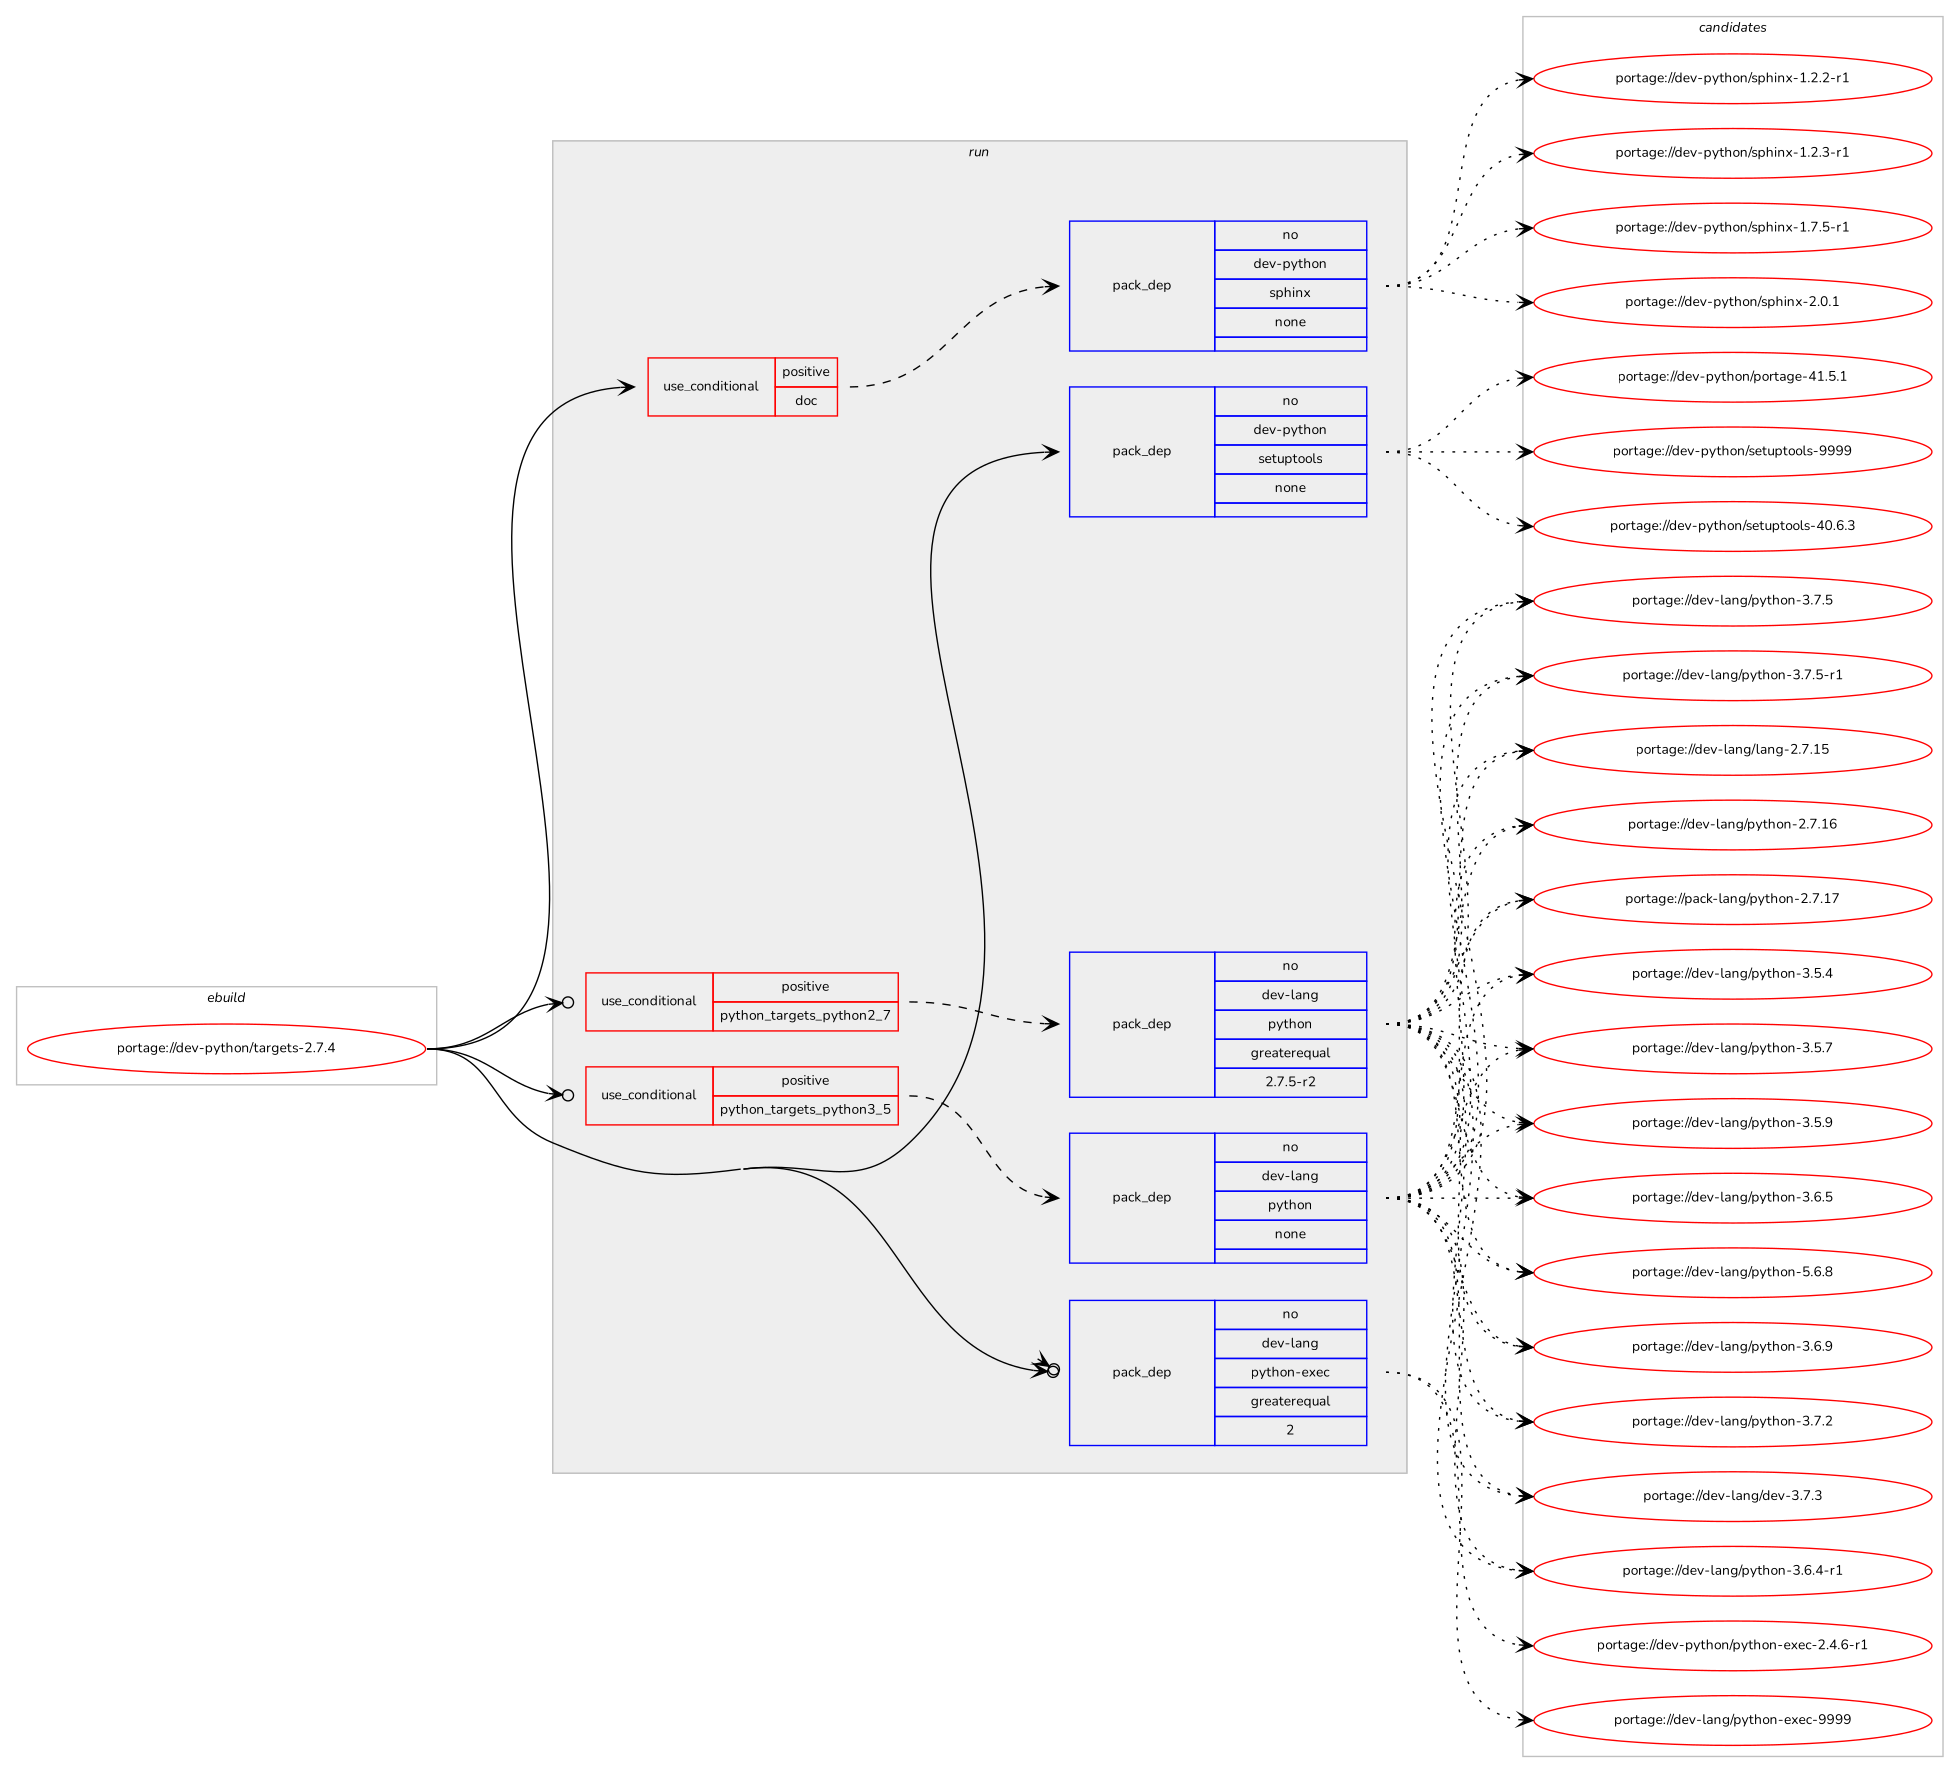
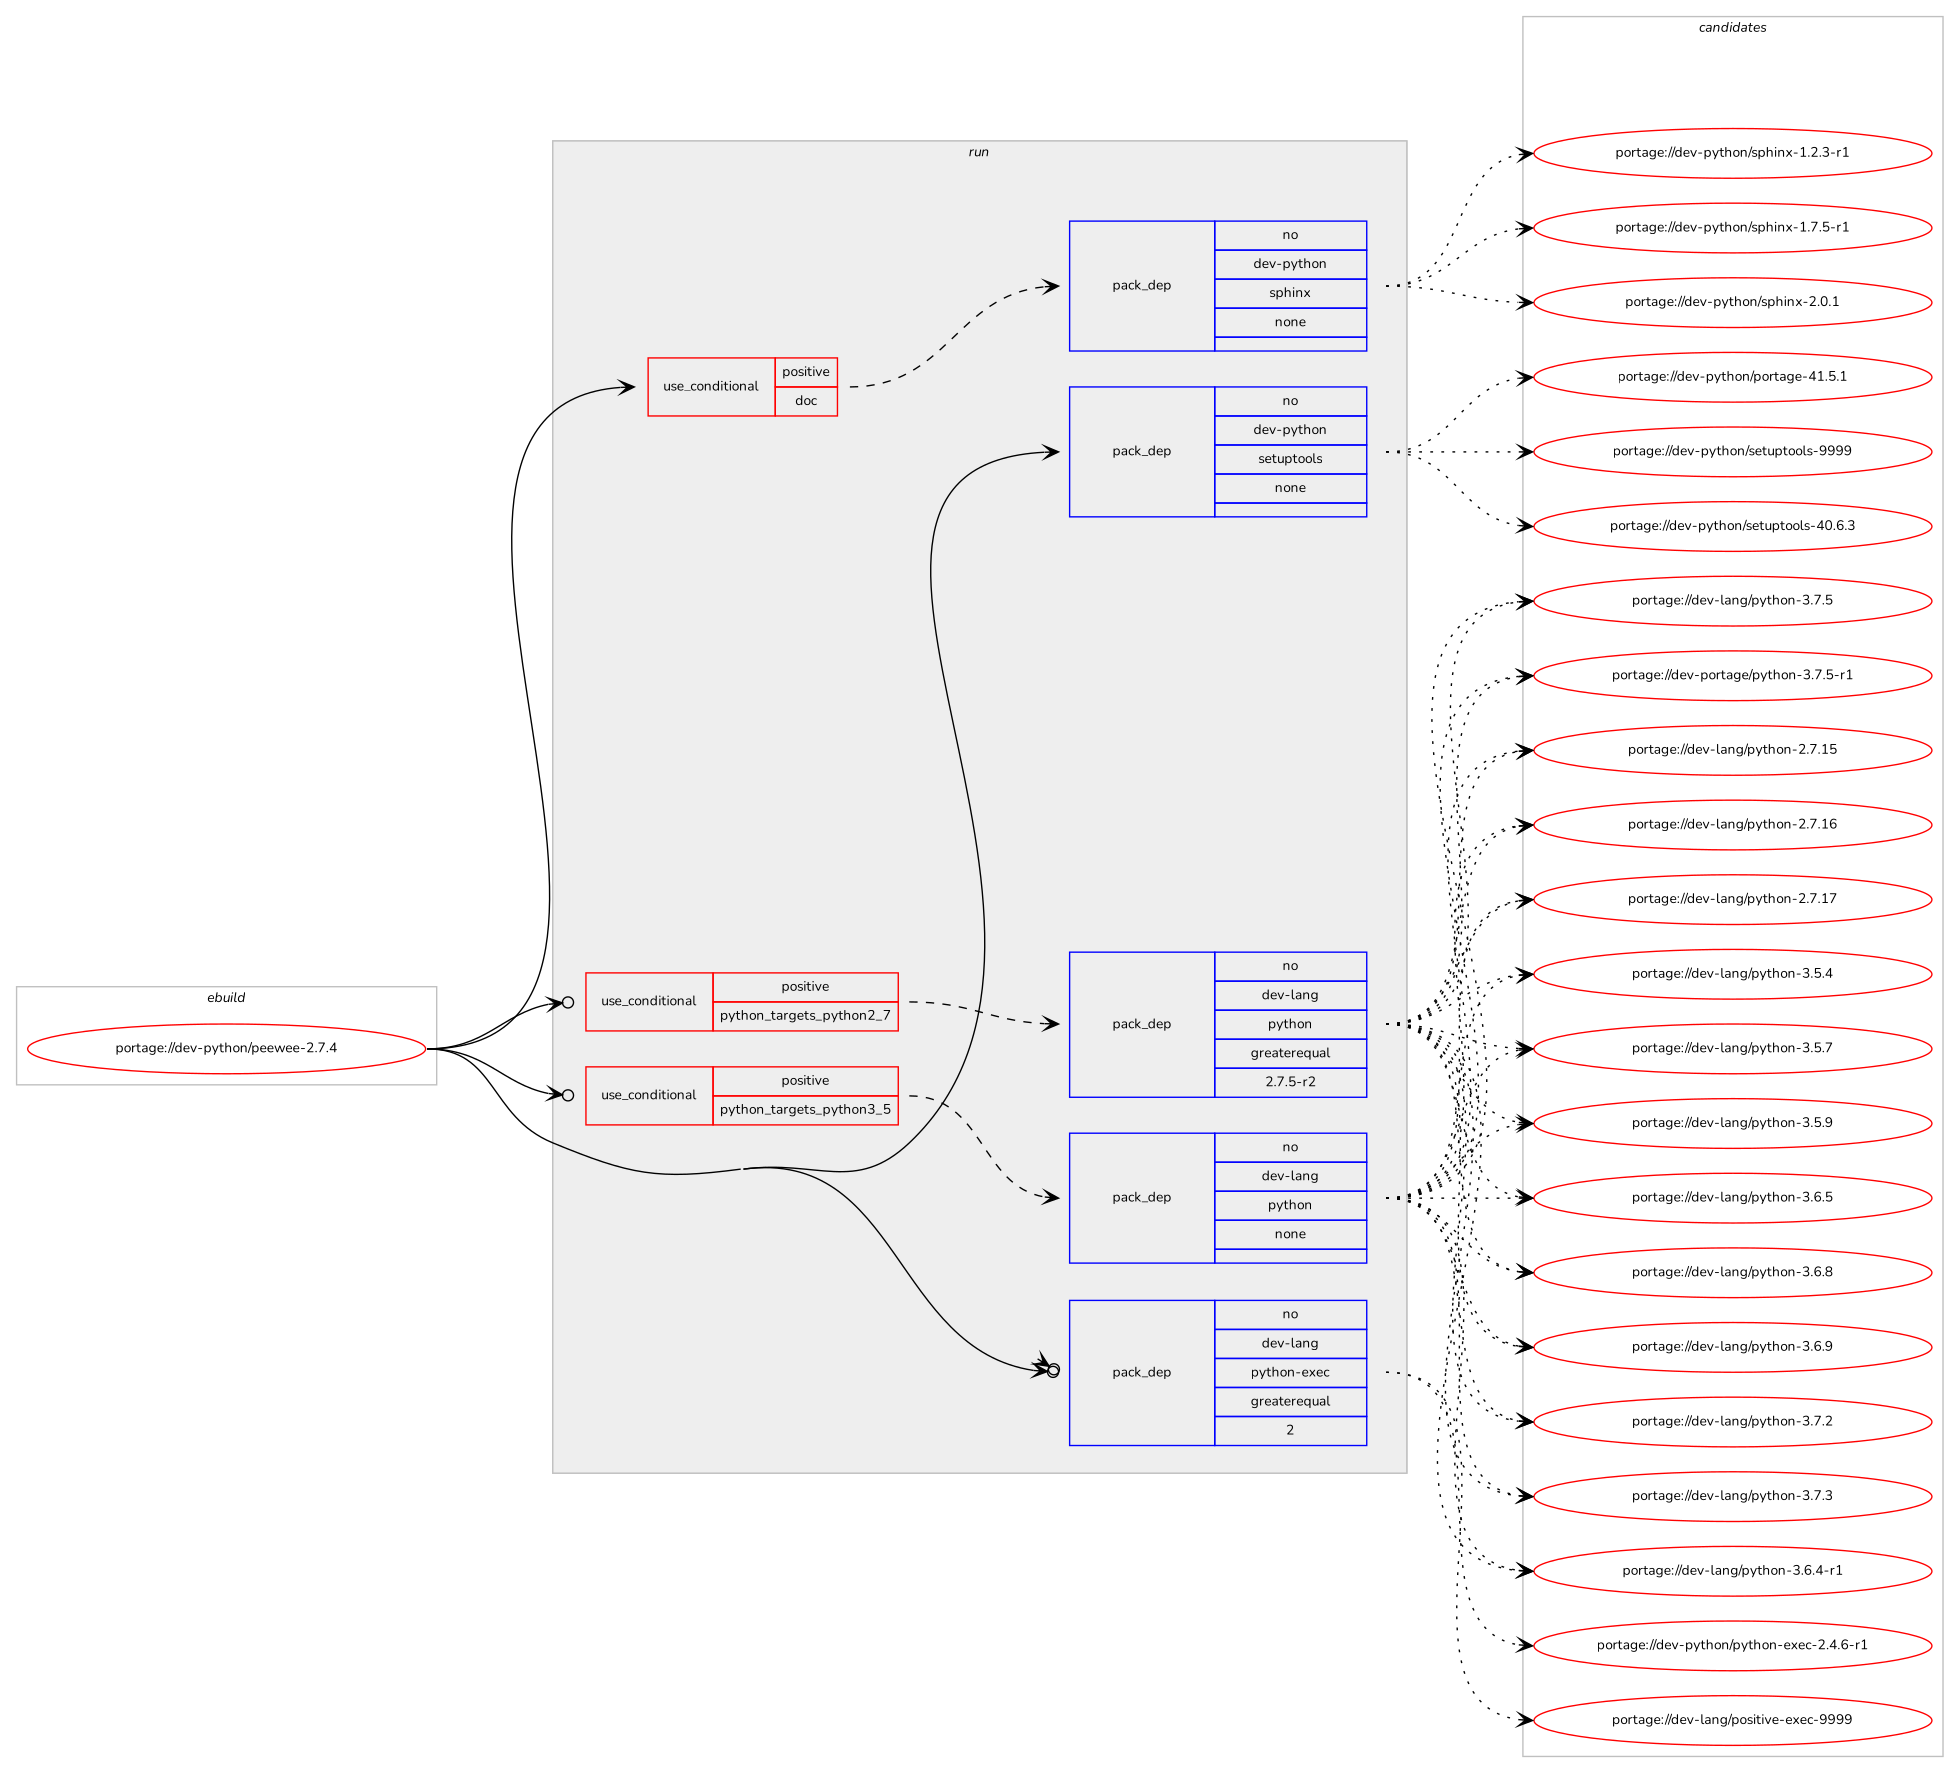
(1733, 79) -> none
(1733, 676) -> (1733, 676)
(1733, 750) -> (1733, 750)
(1733, 900) -> (1733, 900)
(227, 1049) -> (227, 1049)
(1733, 1273) -> (1733, 1273)
(1733, 1497) -> (1733, 1497)
(1733, 1721) -> (1733, 1721)
